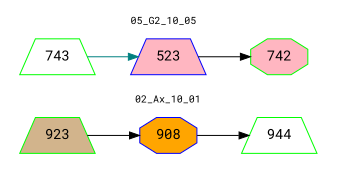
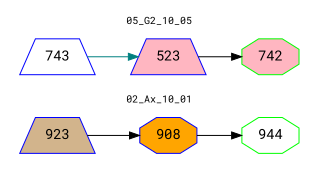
(57, 57) -> (57, 57)
(57, 135) -> (57, 135)
(279, 135) -> (270, 135)
